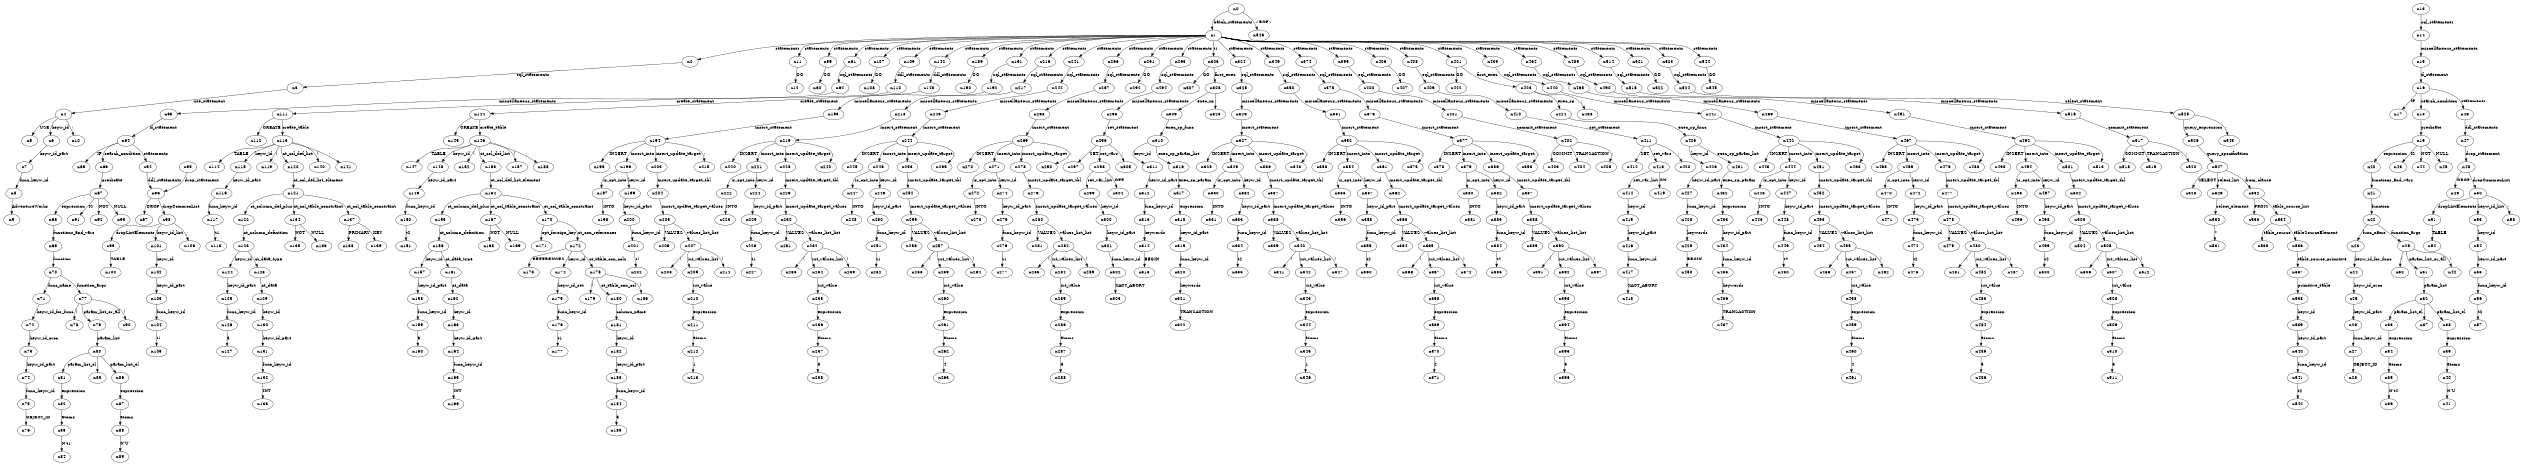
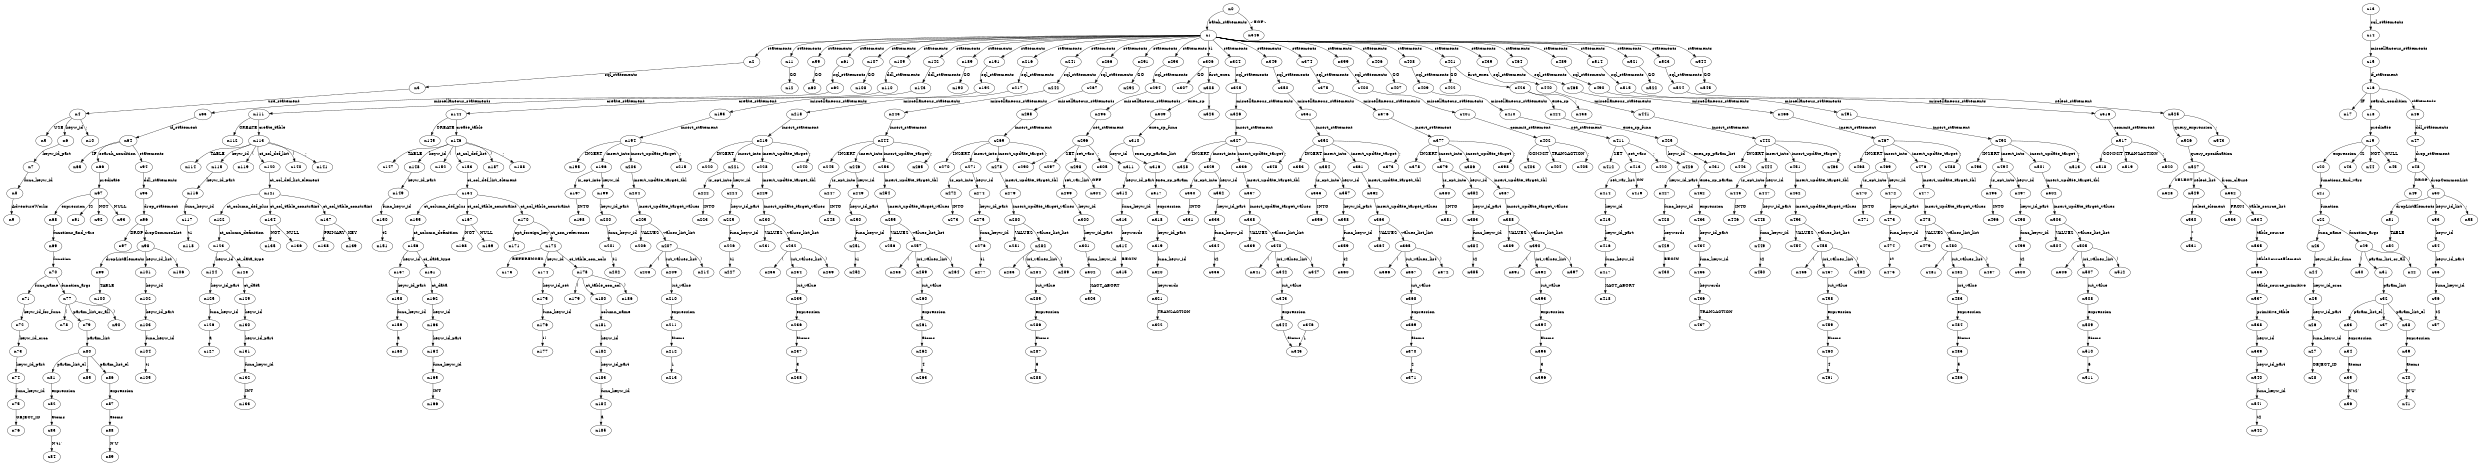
(147, 180) -> (144, 179)
(2291, 231) -> (2257, 258)
(1306, 363) -> (1303, 337)
